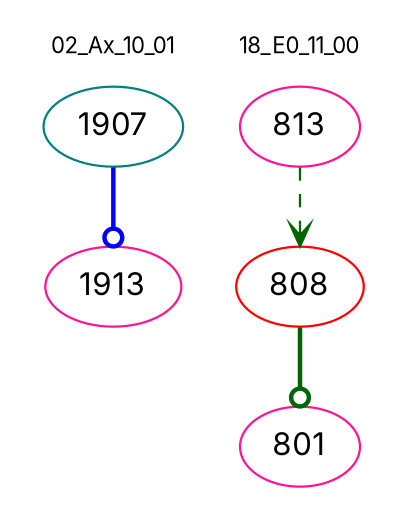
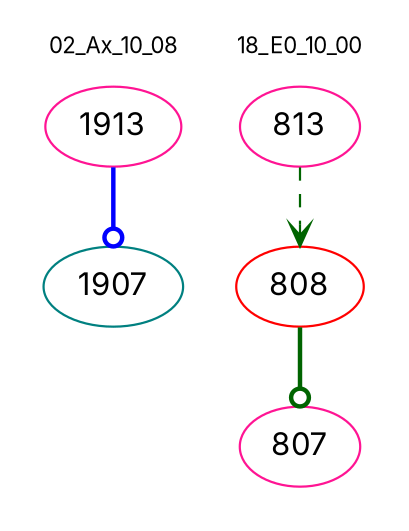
(113, 48) -> (113, 48)
(300, 48) -> (300, 48)
(113, 198) -> (113, 198)
(300, 447) -> (300, 447)
